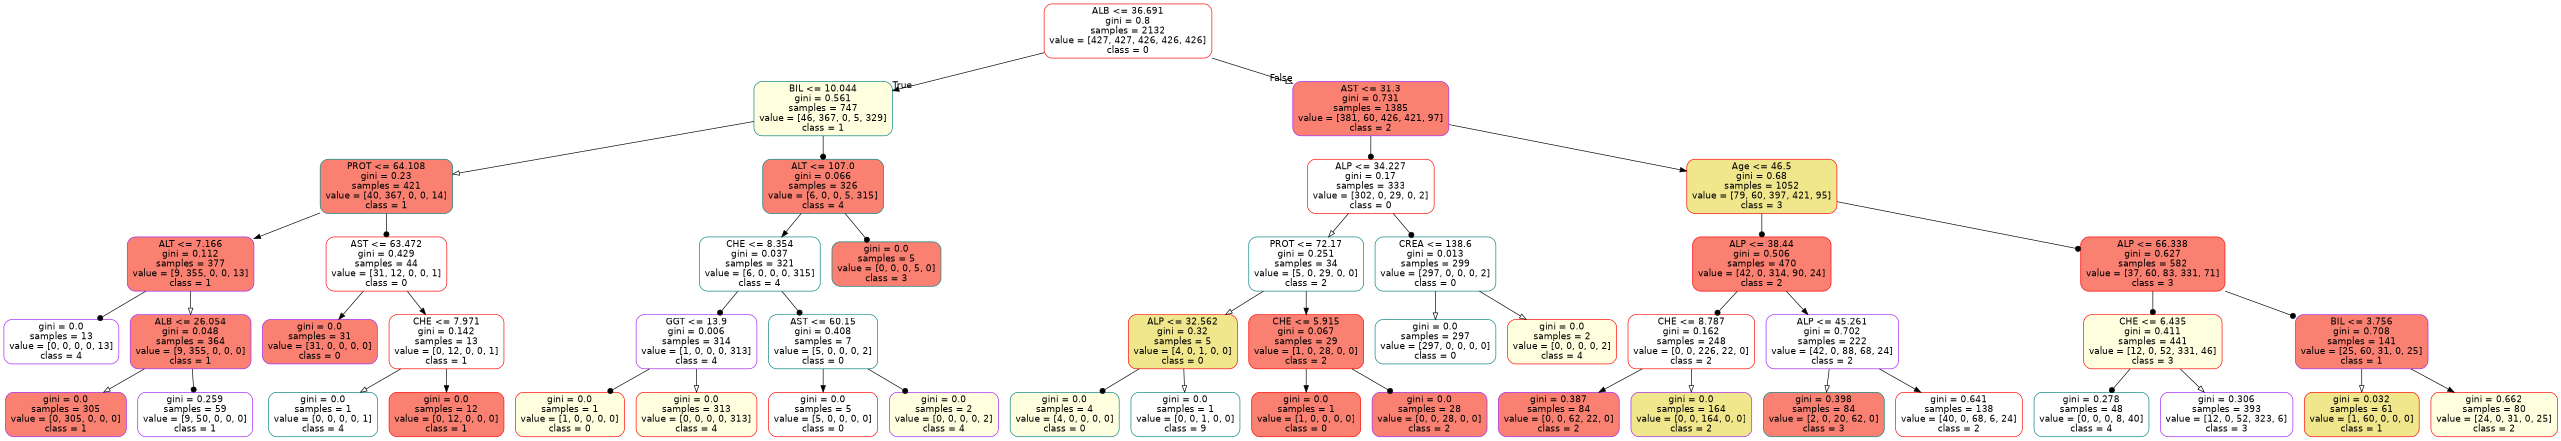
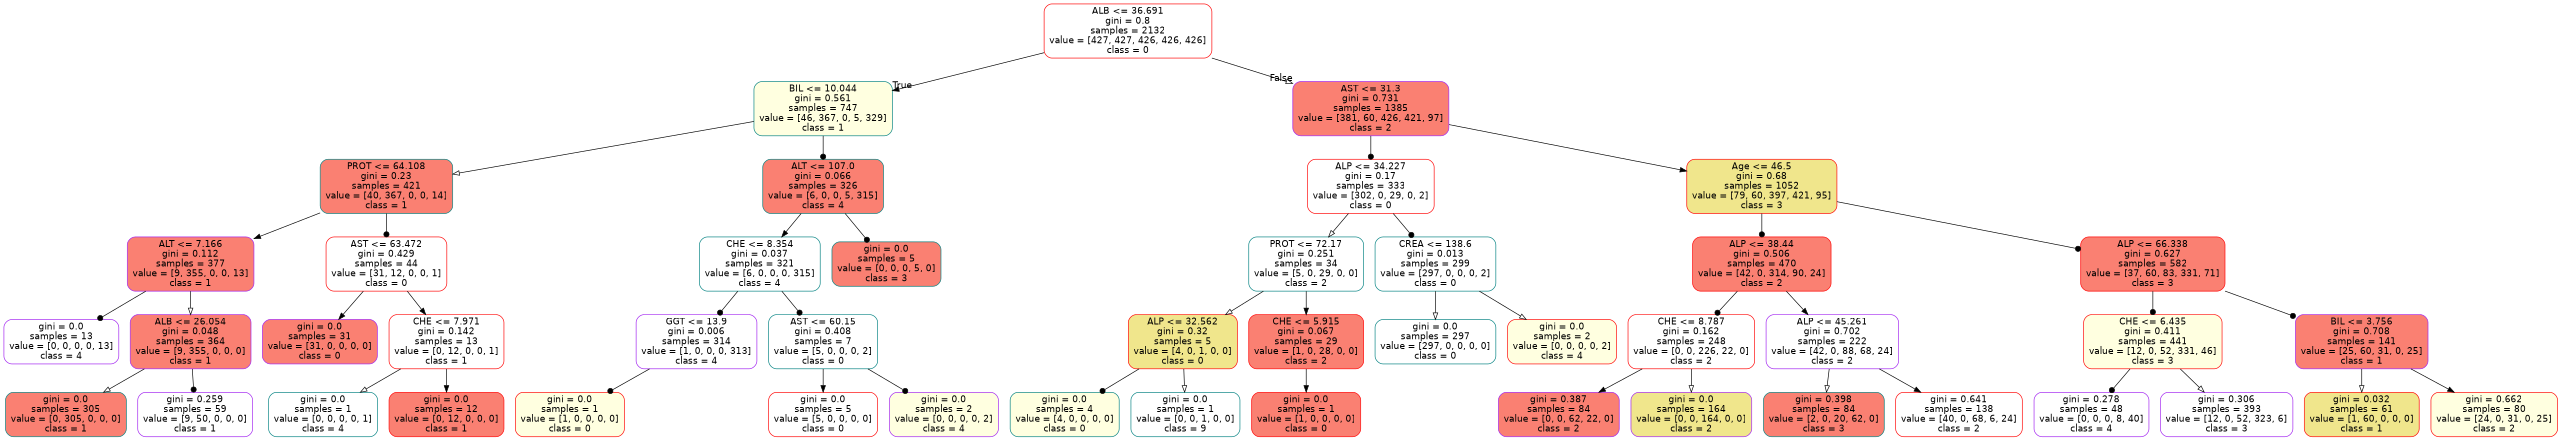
(66, 415) -> (66, 415)
(697, 415) -> none
(1430, 415) -> none
(2092, 415) -> (2092, 415)
